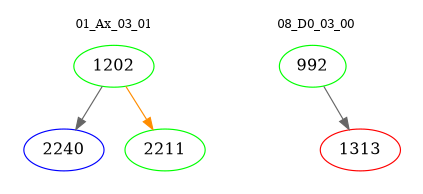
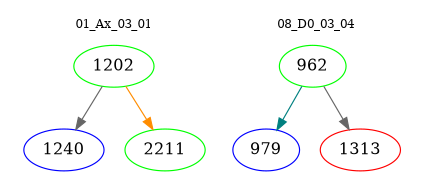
(316, 25) -> (316, 25)
(313, 66) -> (313, 66)
(64, 150) -> (64, 150)
none -> (266, 150)
